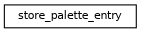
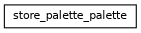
(70, 16) -> (70, 16)
